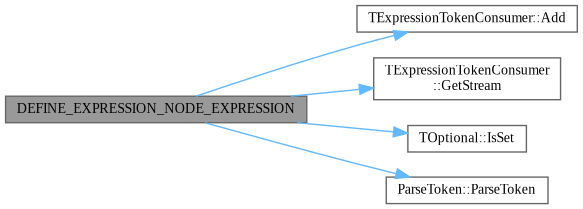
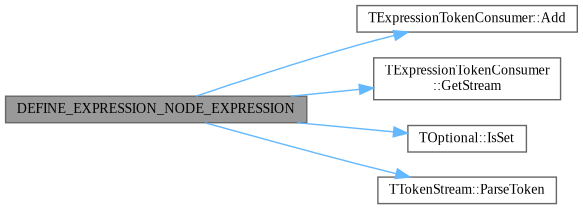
(467, 190) -> (467, 190)
